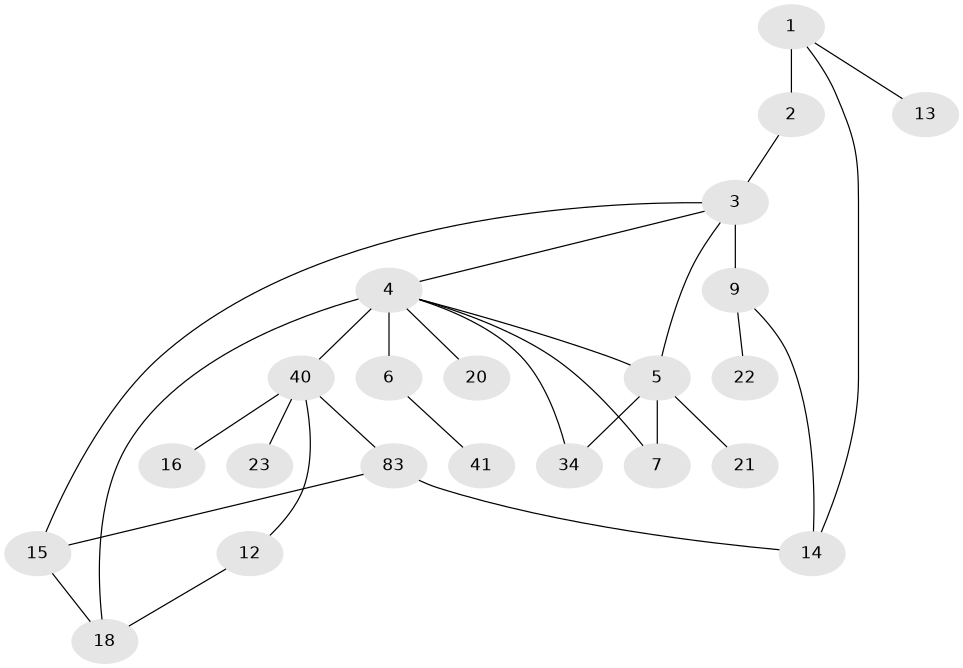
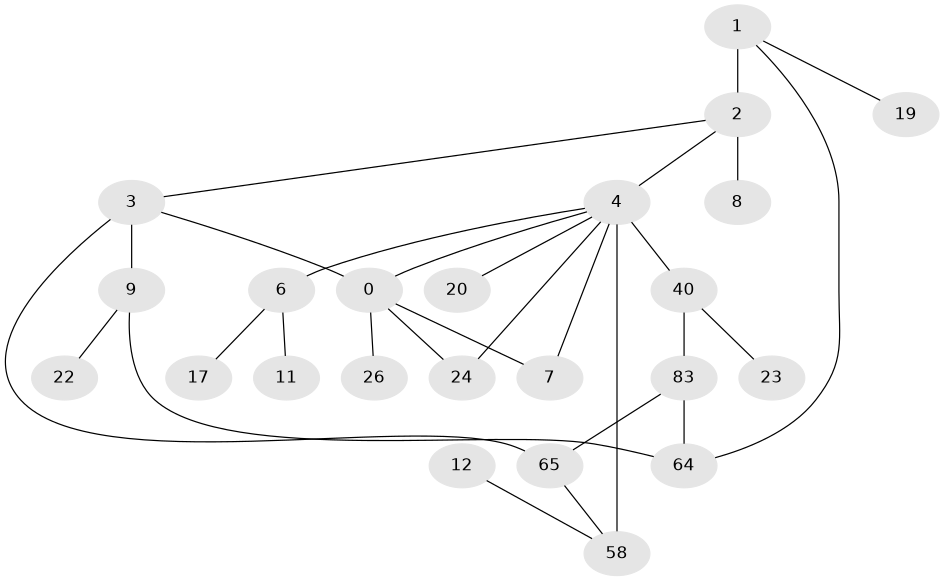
(926, 115) -> (906, 115)
none -> (738, 202)
(562, 246) -> (677, 159)
none -> (199, 378)
(657, 378) -> (369, 290)
(172, 466) -> none
(482, 466) -> (287, 378)
(569, 466) -> (462, 378)
(745, 466) -> (374, 378)
(308, 473) -> none
(38, 554) -> (550, 466)
(812, 554) -> (684, 466)
(105, 641) -> (617, 554)
